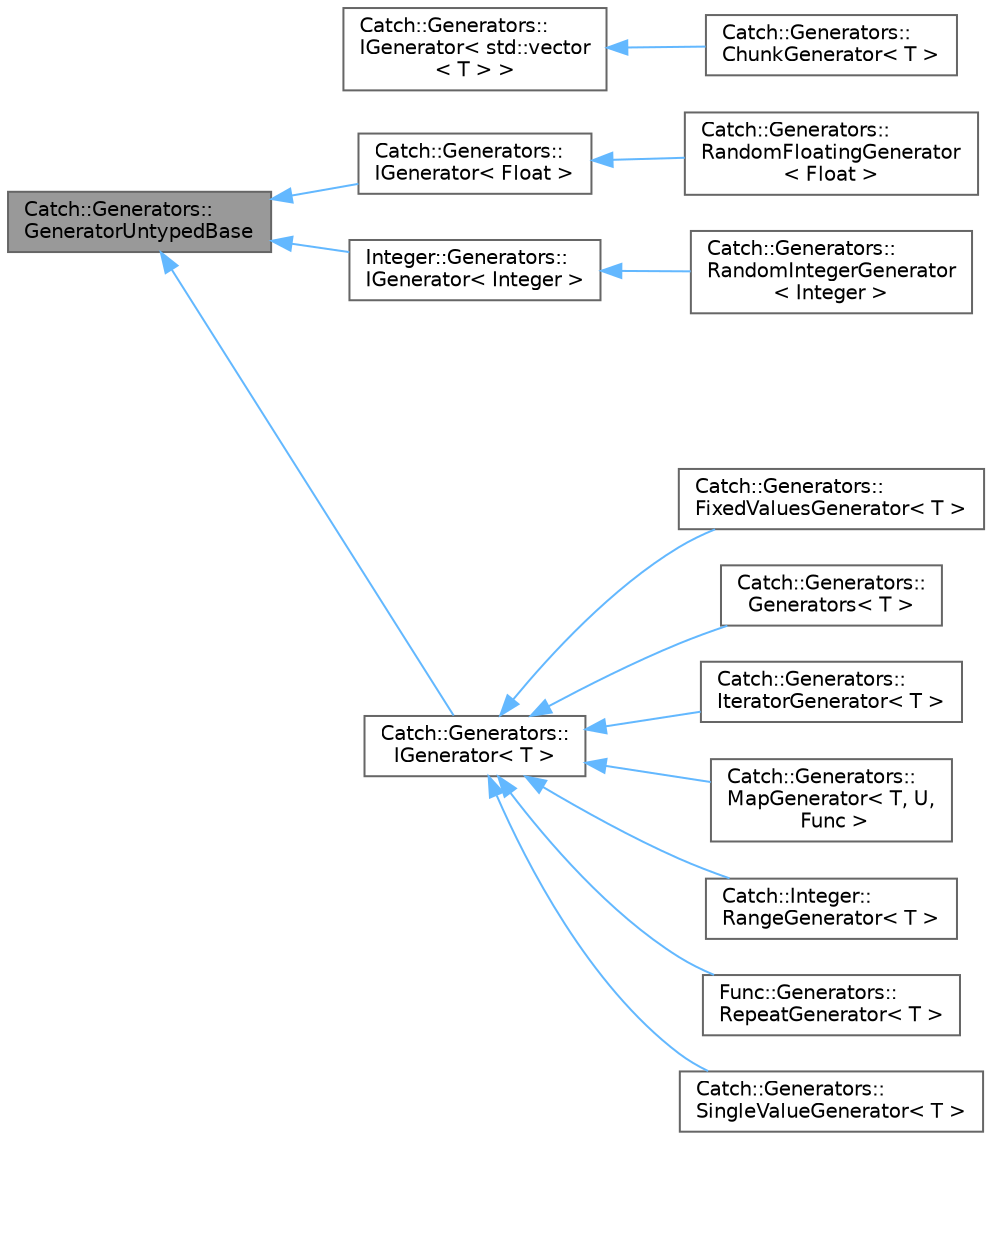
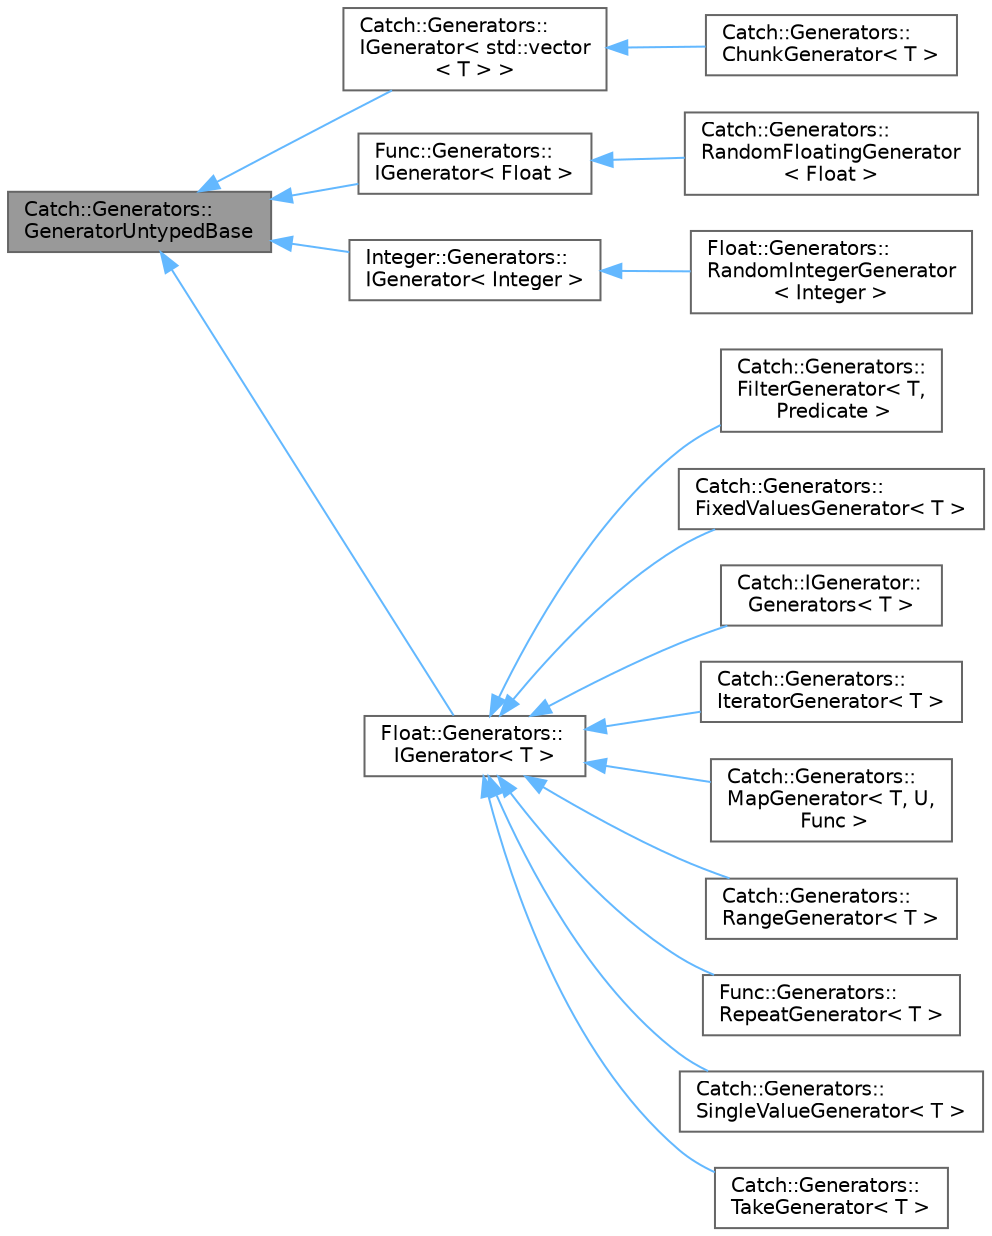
none -> (304, 136)
(475, 164) -> (475, 164)
(831, 272) -> (831, 272)
none -> (831, 391)
(831, 595) -> (831, 595)
(475, 746) -> (475, 746)
(831, 909) -> (831, 909)
none -> (831, 1198)
